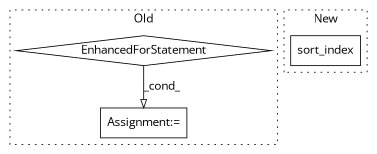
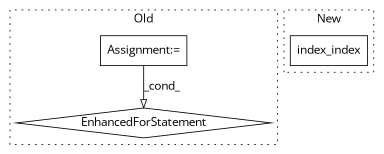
(326, 51) -> (329, 51)
(144, 83) -> (144, 83)
